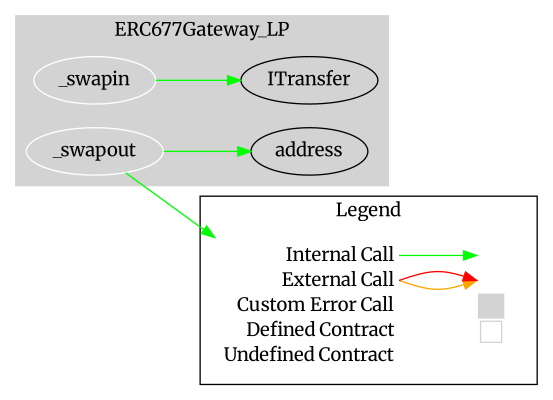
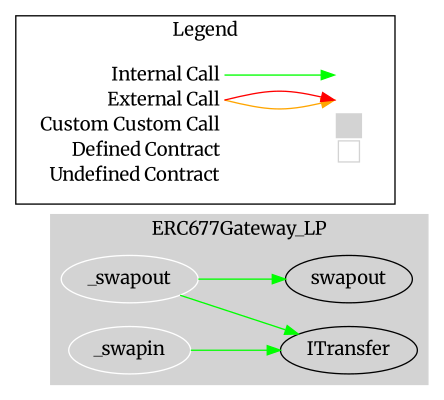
(309, 151) -> (349, 279)
(165, 201) -> (233, 313)
(316, 305) -> (130, 125)
